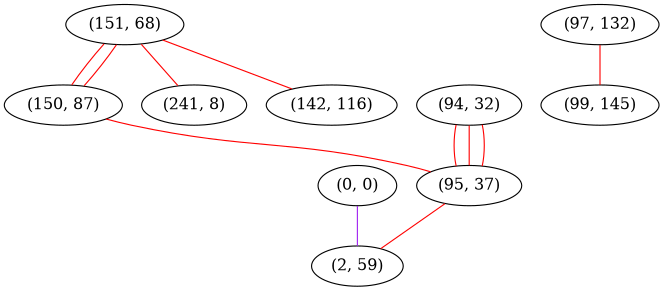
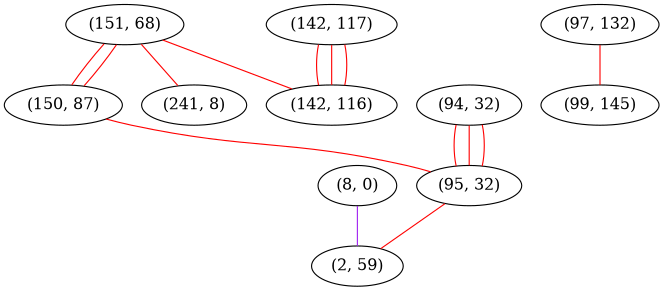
none -> (332, 25)
(357, 186) -> (357, 186)
(469, 186) -> (469, 186)
